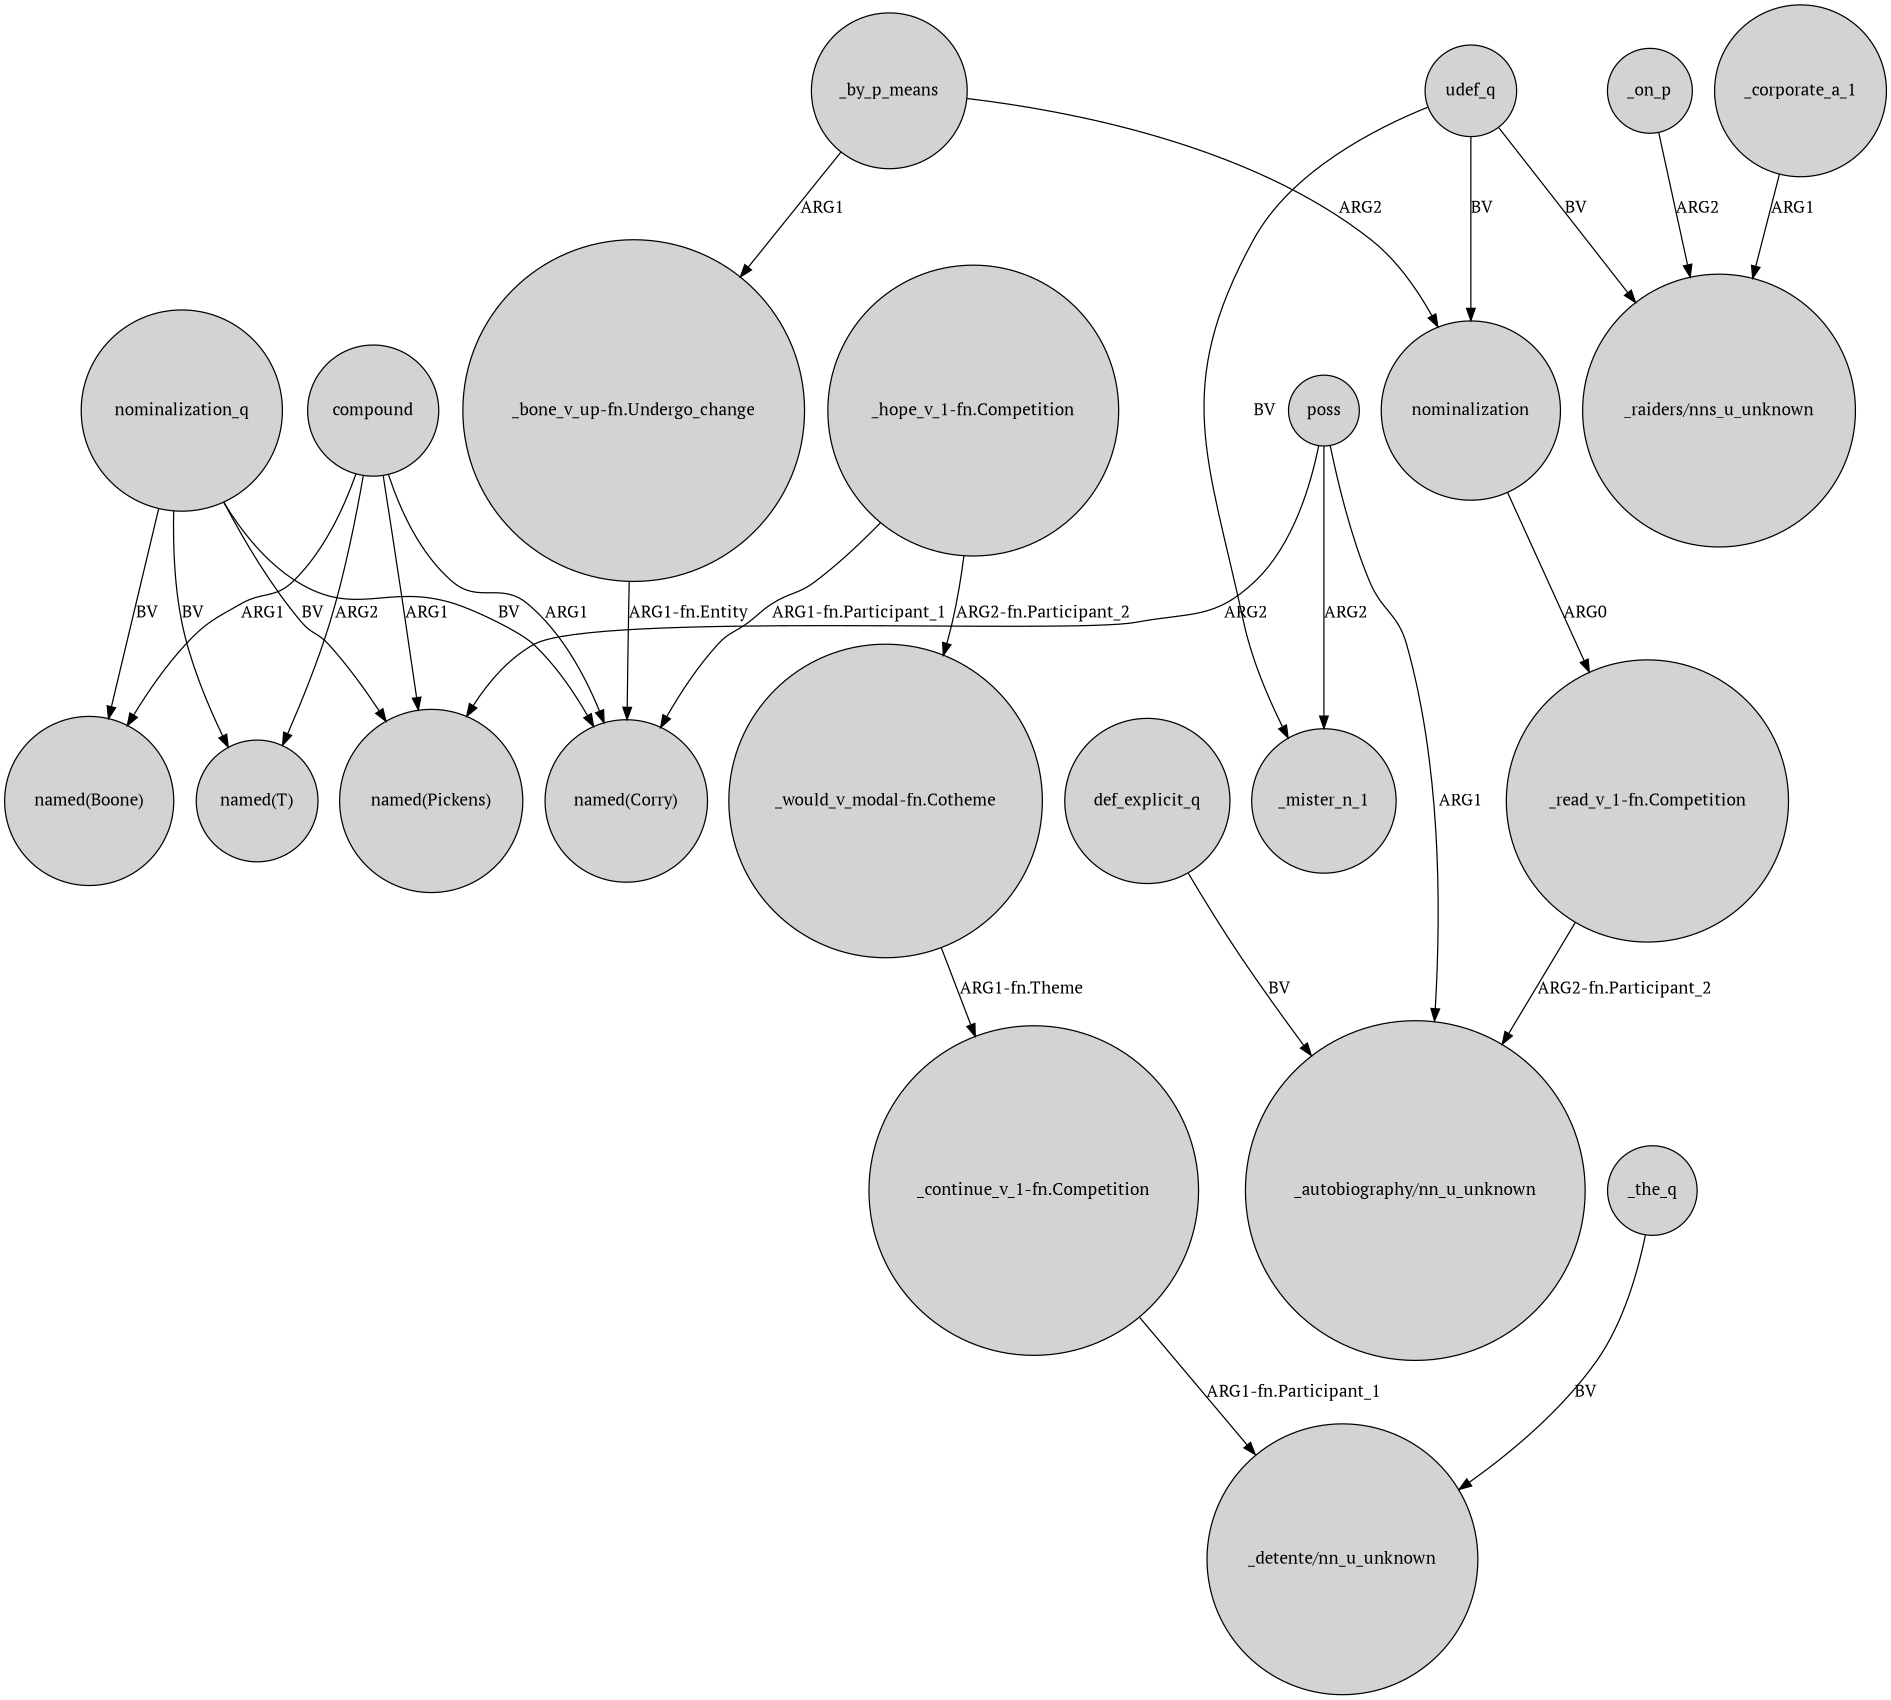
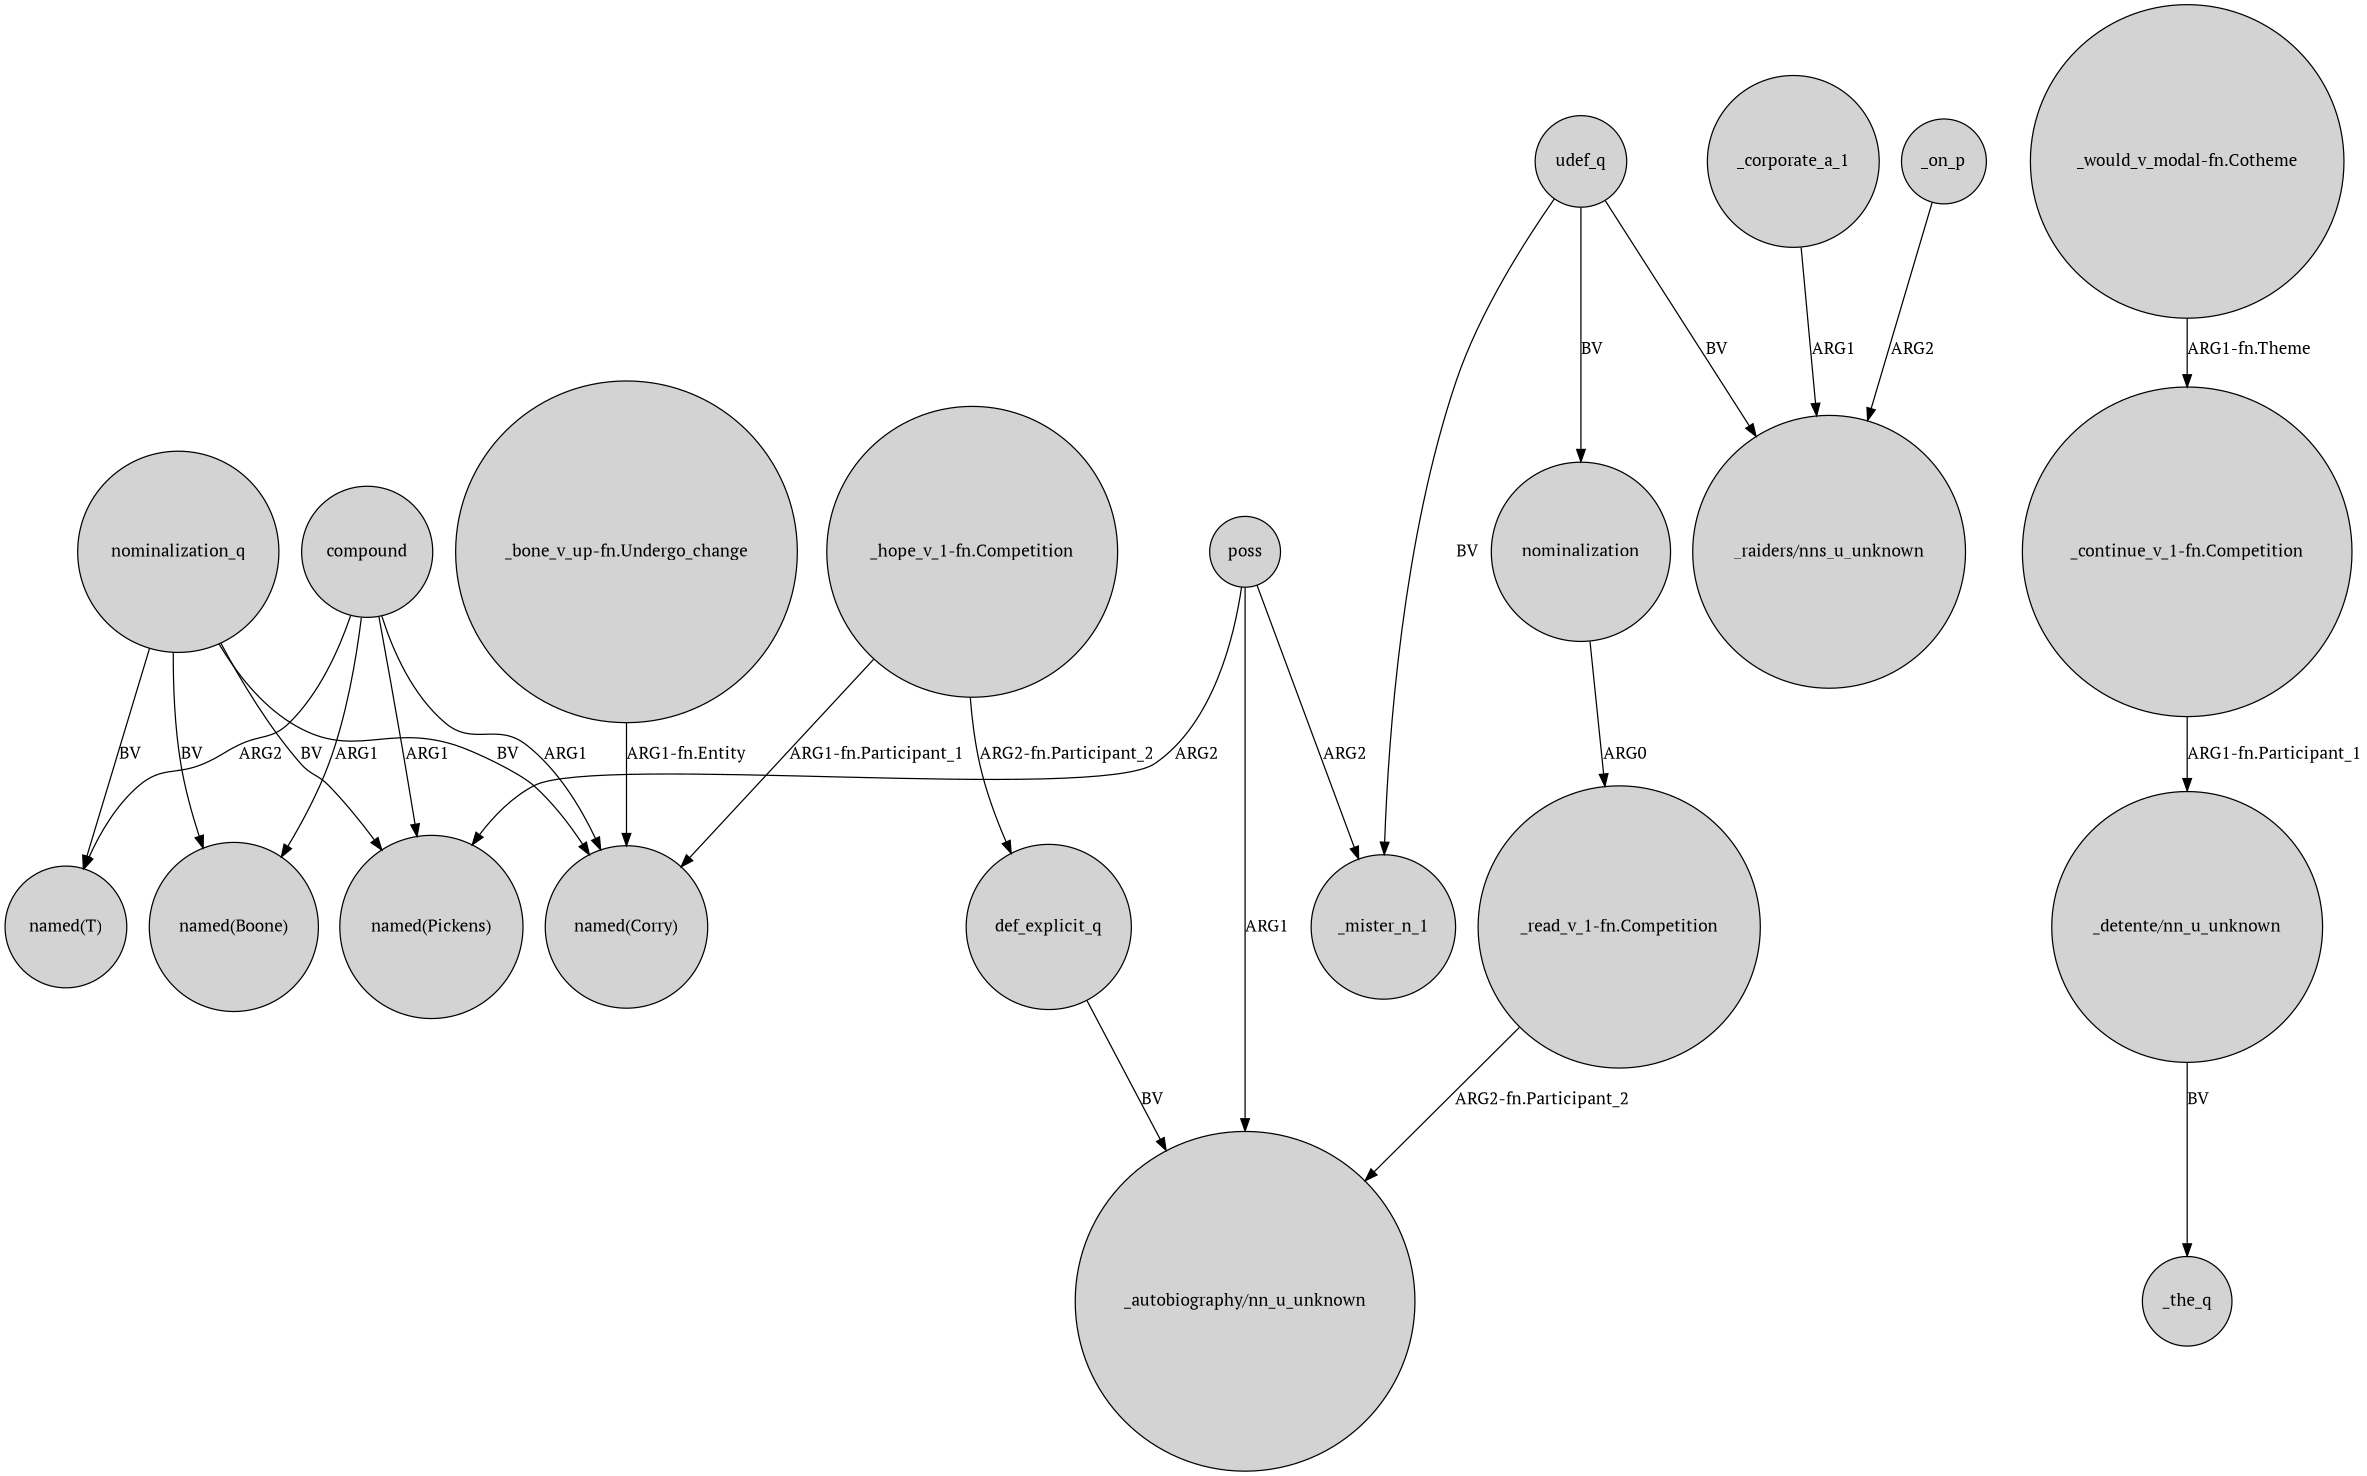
(889, 91) -> none
(957, 600) -> (981, 771)
(1584, 1377) -> (2187, 1153)
